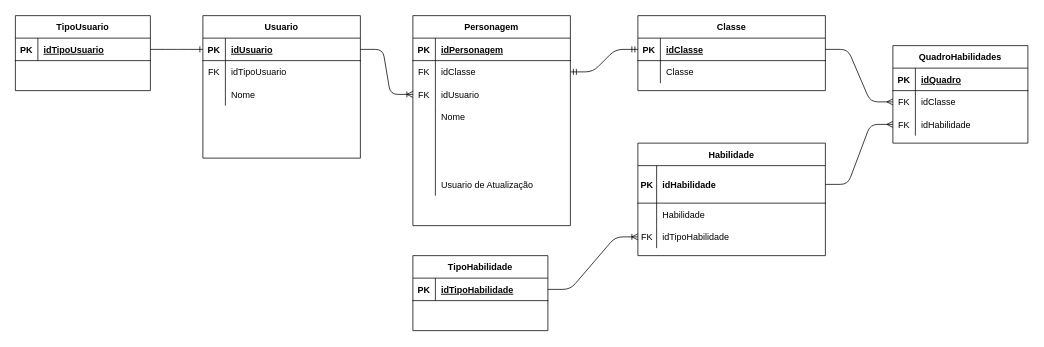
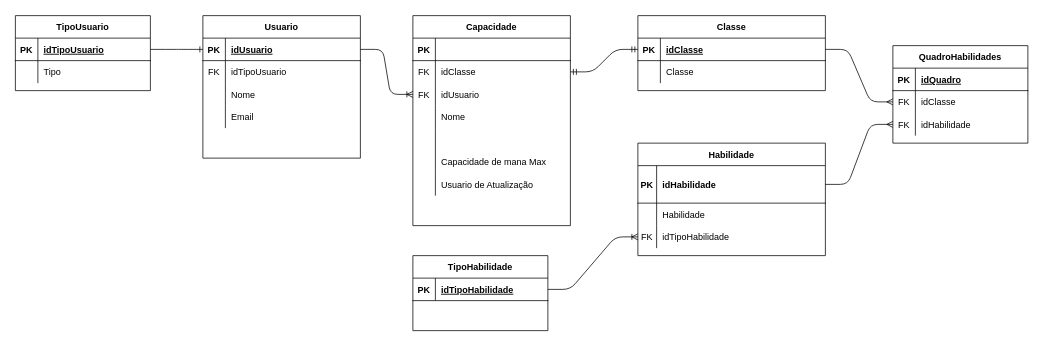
(491, 27) -> (491, 27)
(503, 49) -> none
none -> (94, 72)
none -> (293, 117)
none -> (503, 162)
